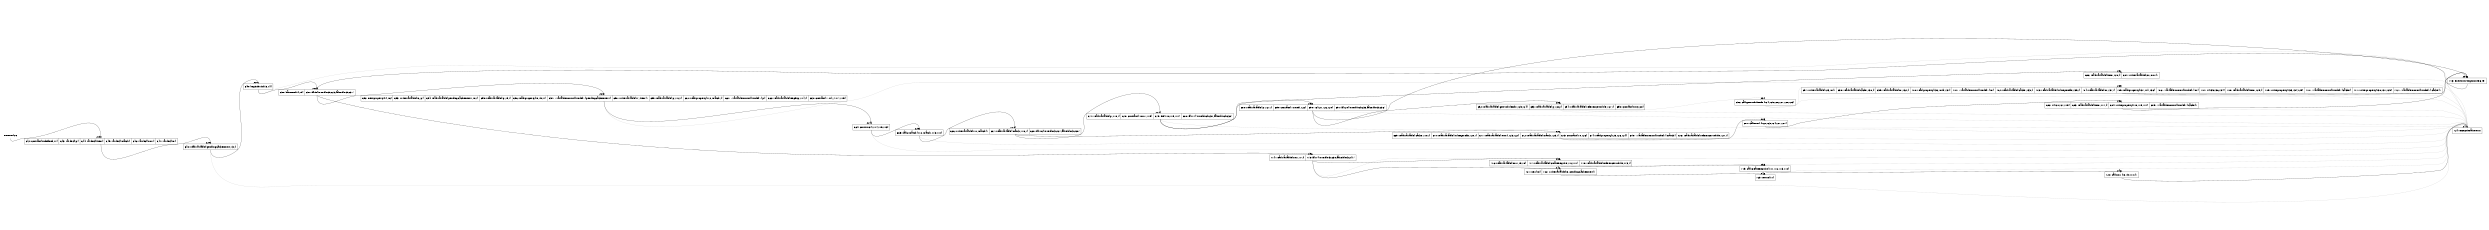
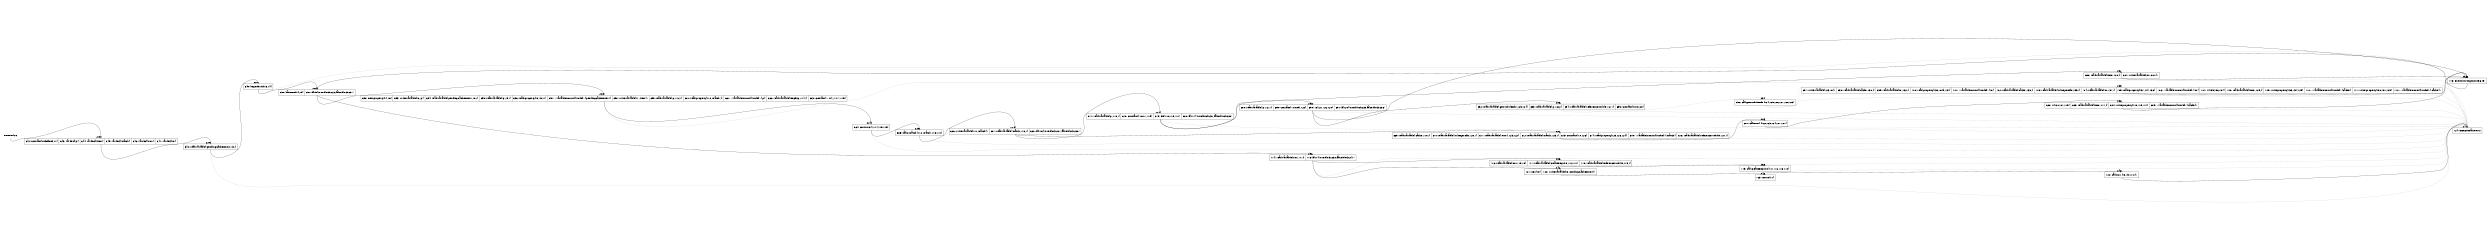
none -> (2294, 78)
